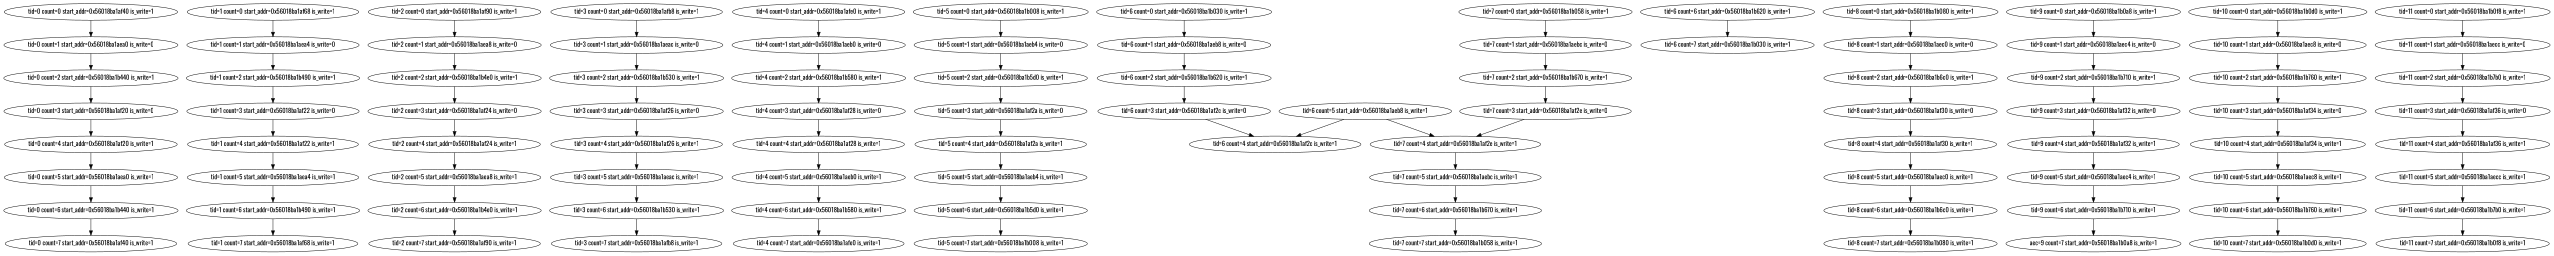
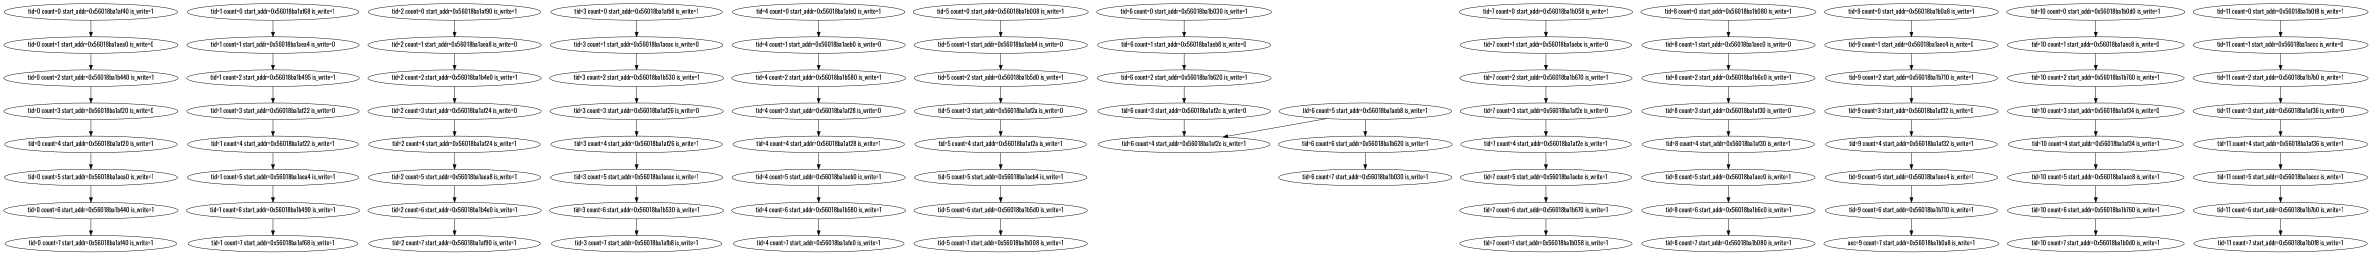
(273, 78) -> (273, 78)
(1408, 127) -> (1365, 126)
